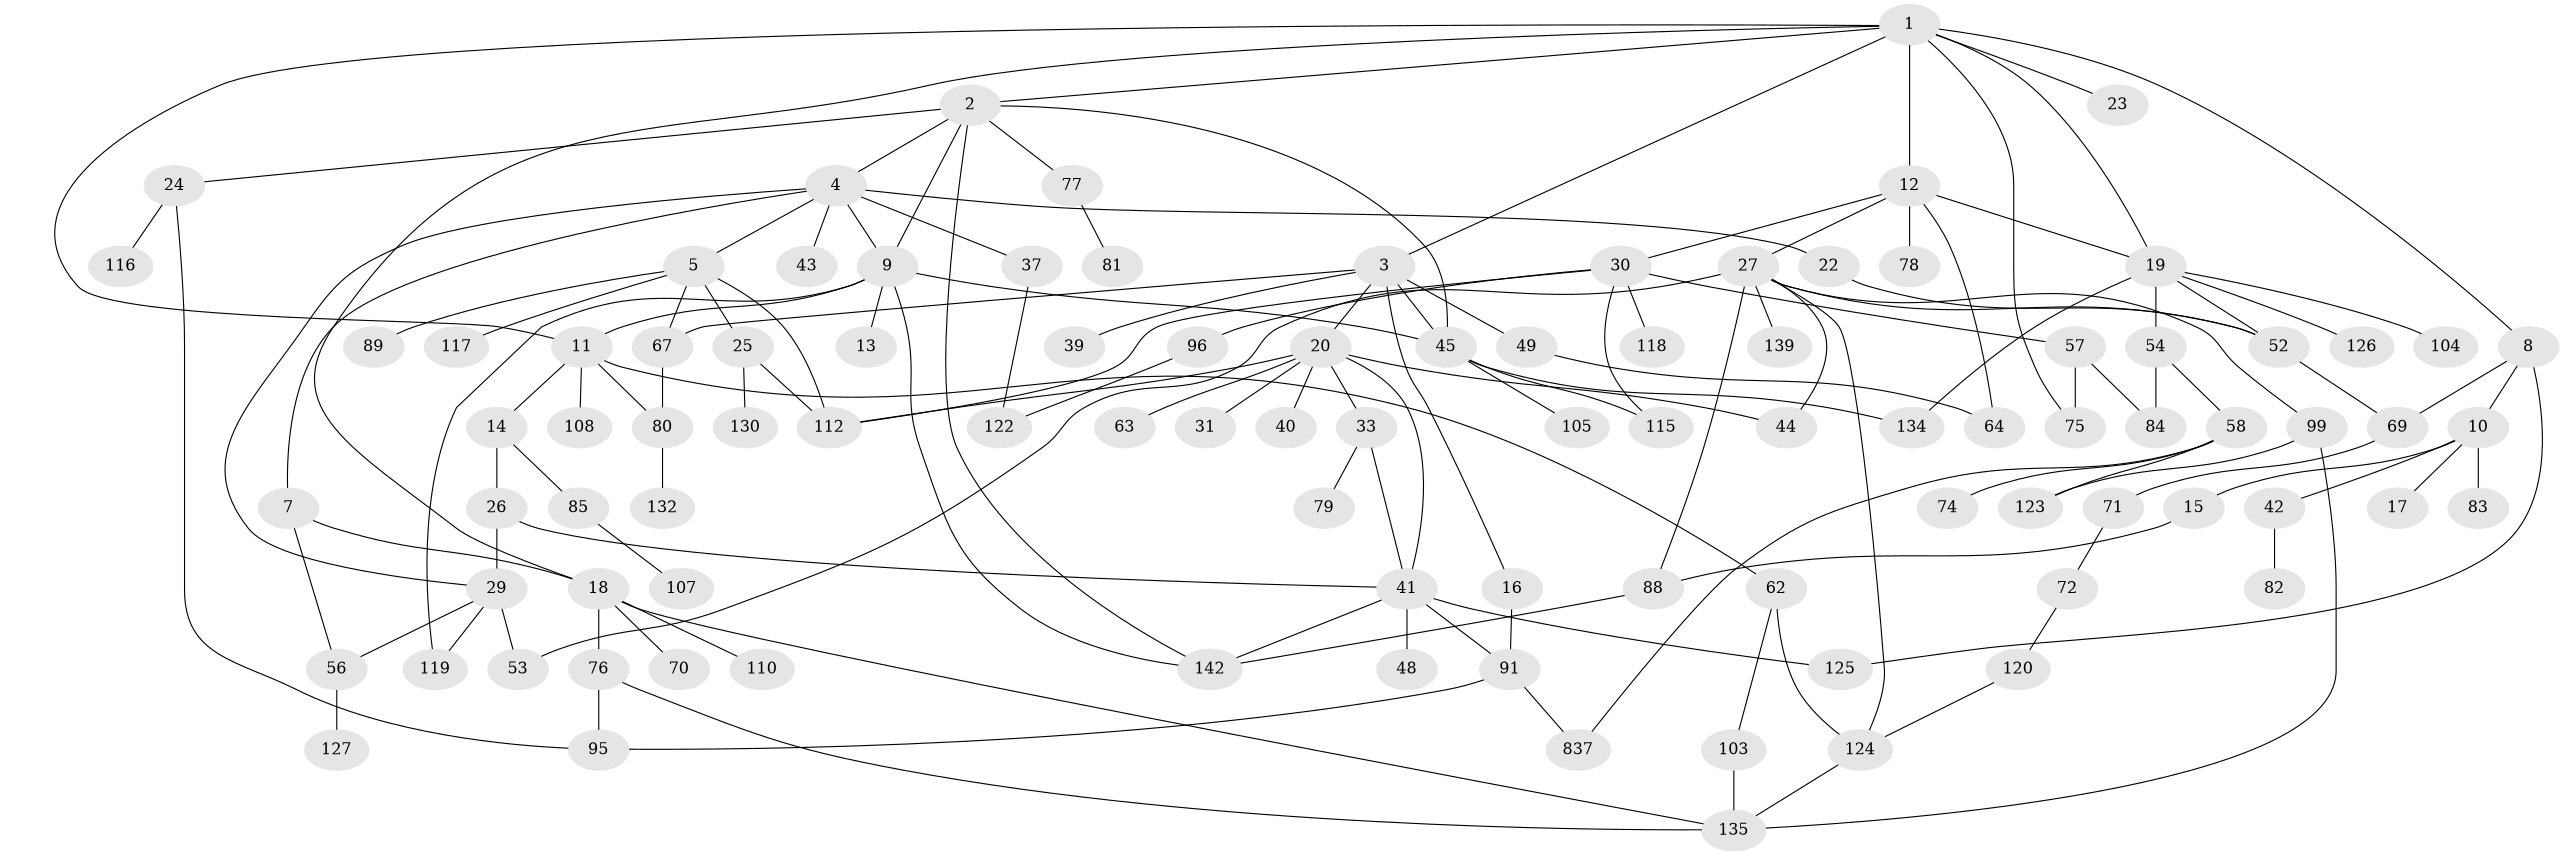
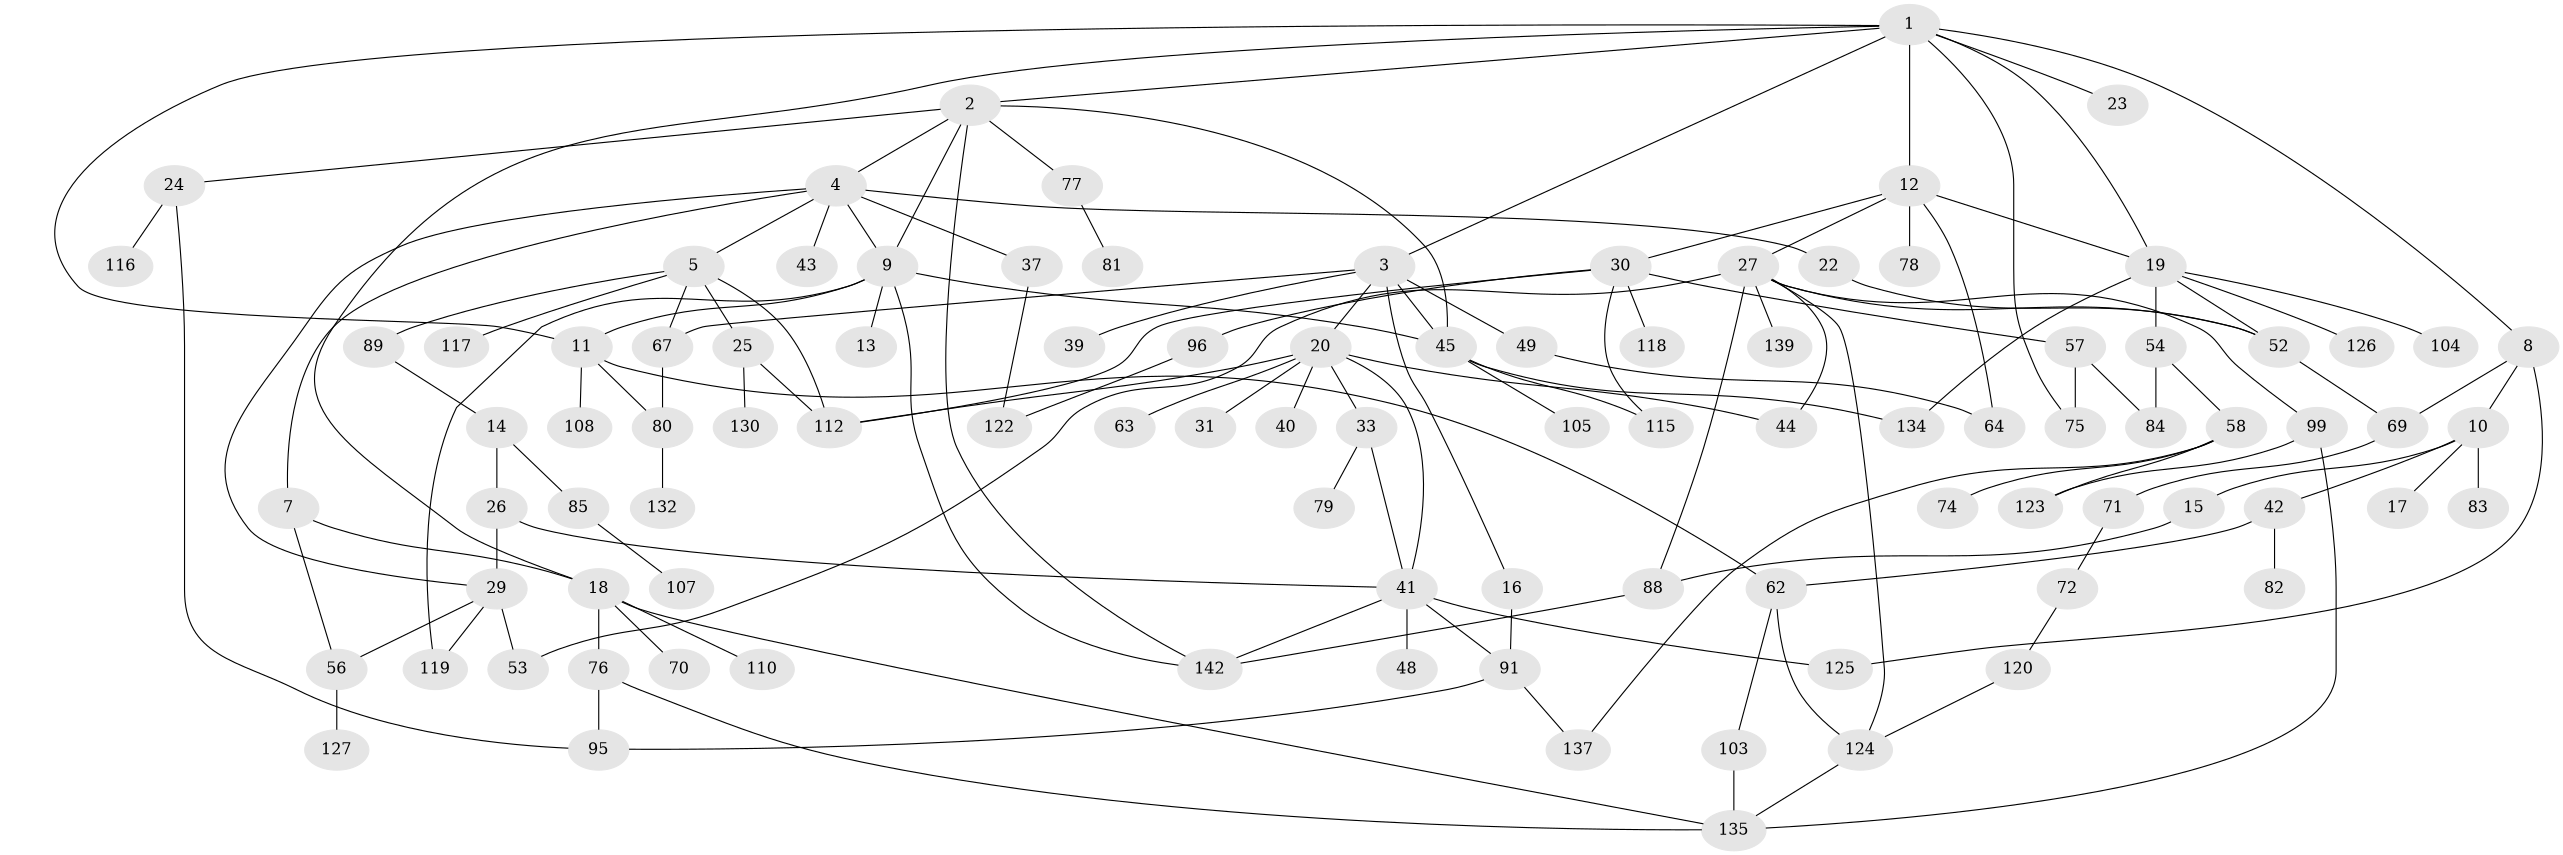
(539, 387) -> (435, 387)
none -> (2030, 562)
(1578, 750) -> (1578, 750)
